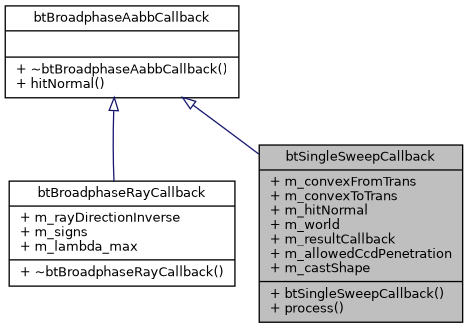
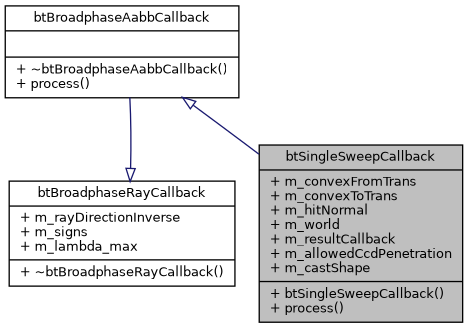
(60, 84) -> (53, 84)
(113, 146) -> (131, 133)
